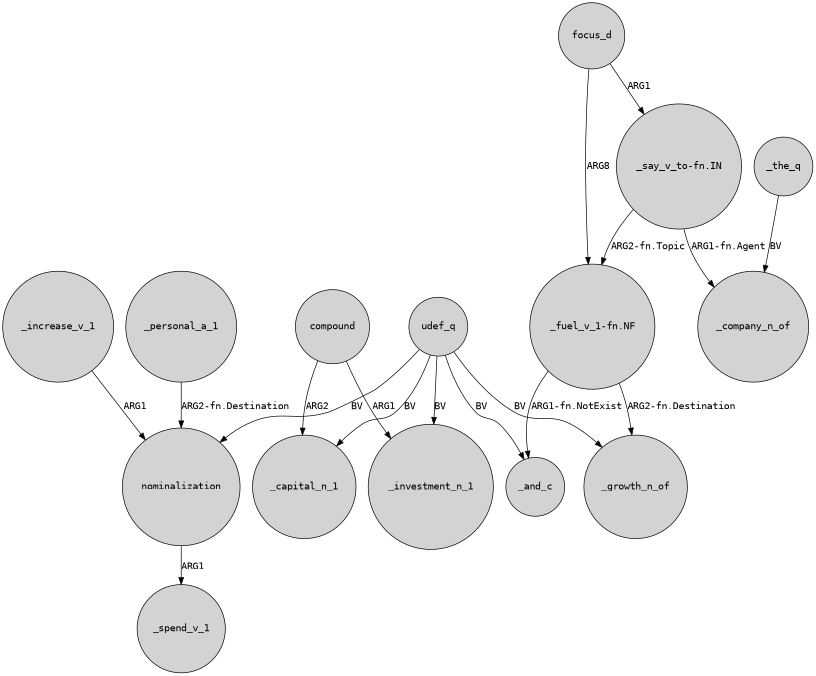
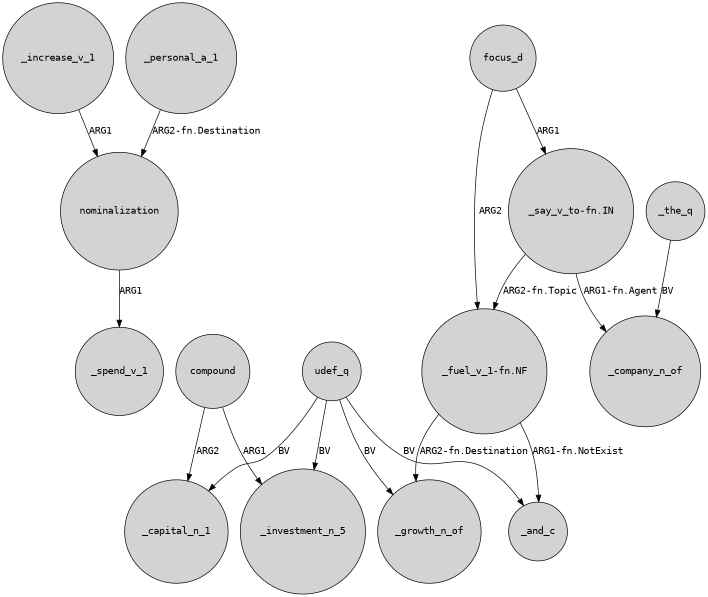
(599, 166) -> (491, 211)
(330, 412) -> none
(431, 487) -> (303, 532)
